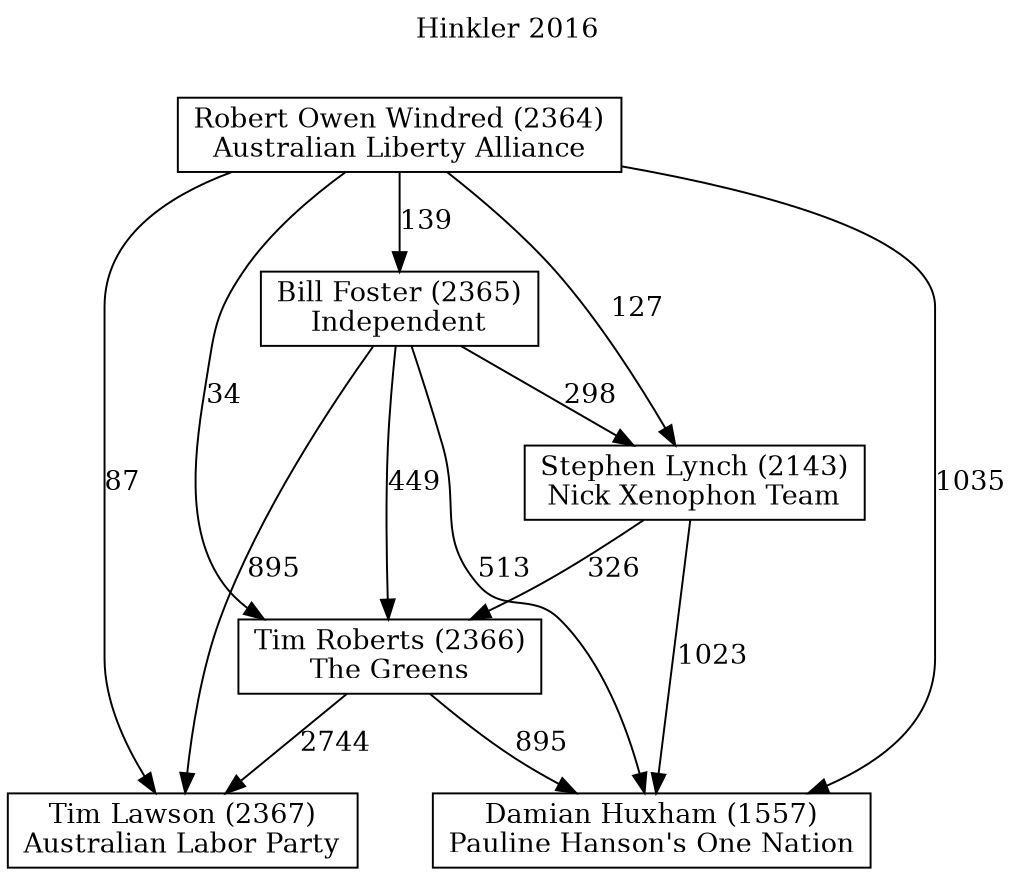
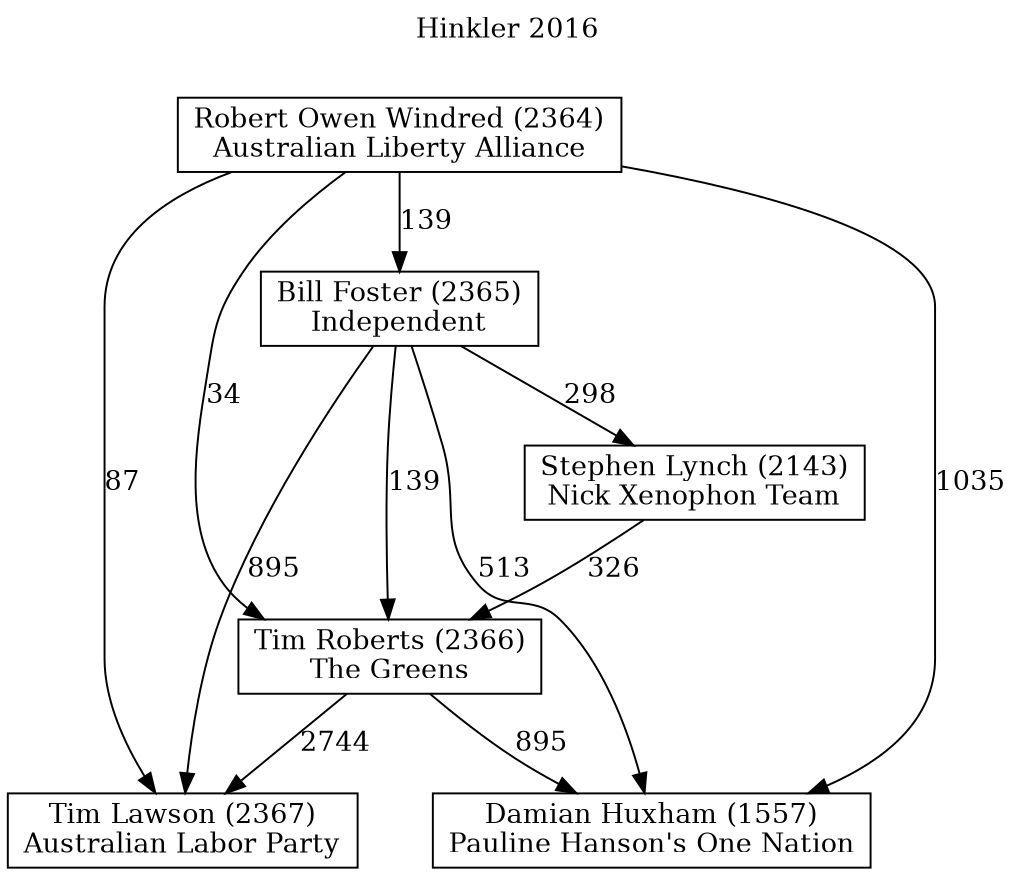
(570, 288) -> none
(415, 483) -> (415, 483)
(674, 647) -> none
